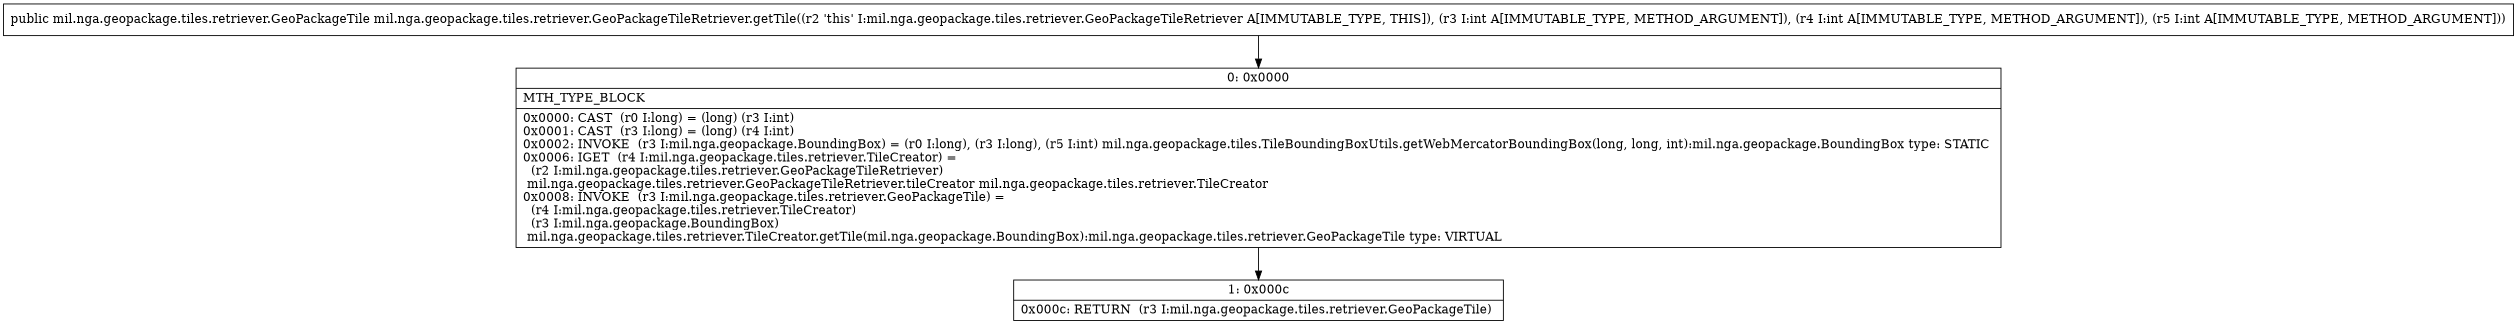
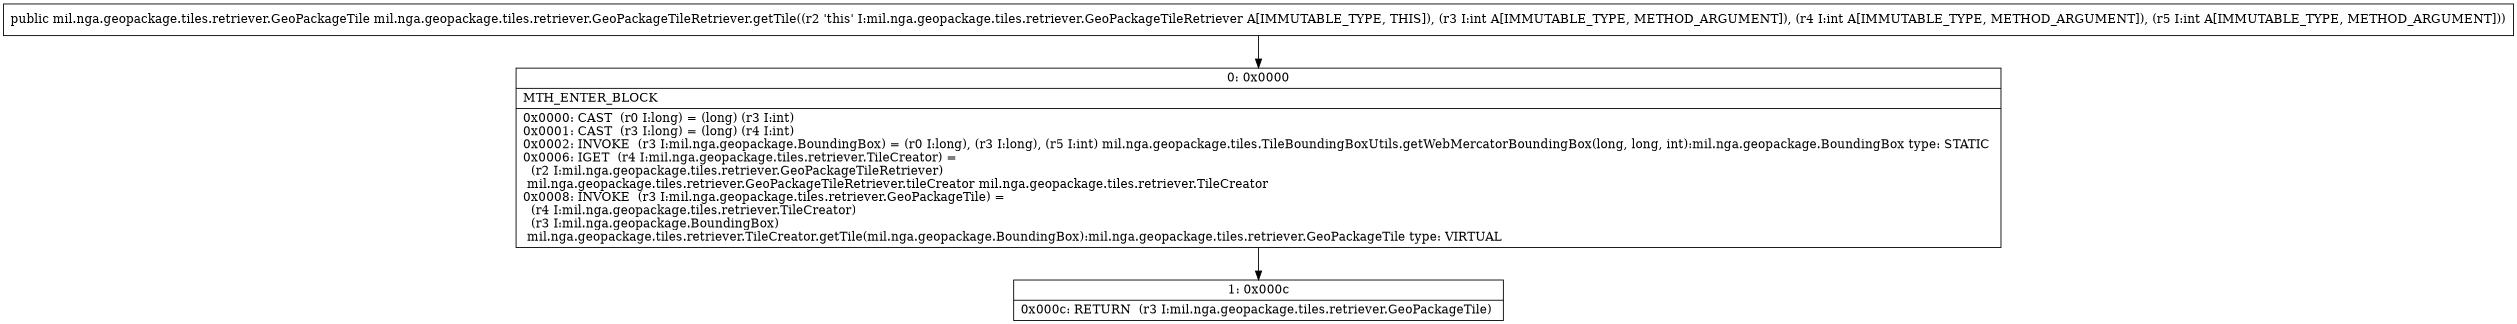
(584, 98) -> (591, 98)
